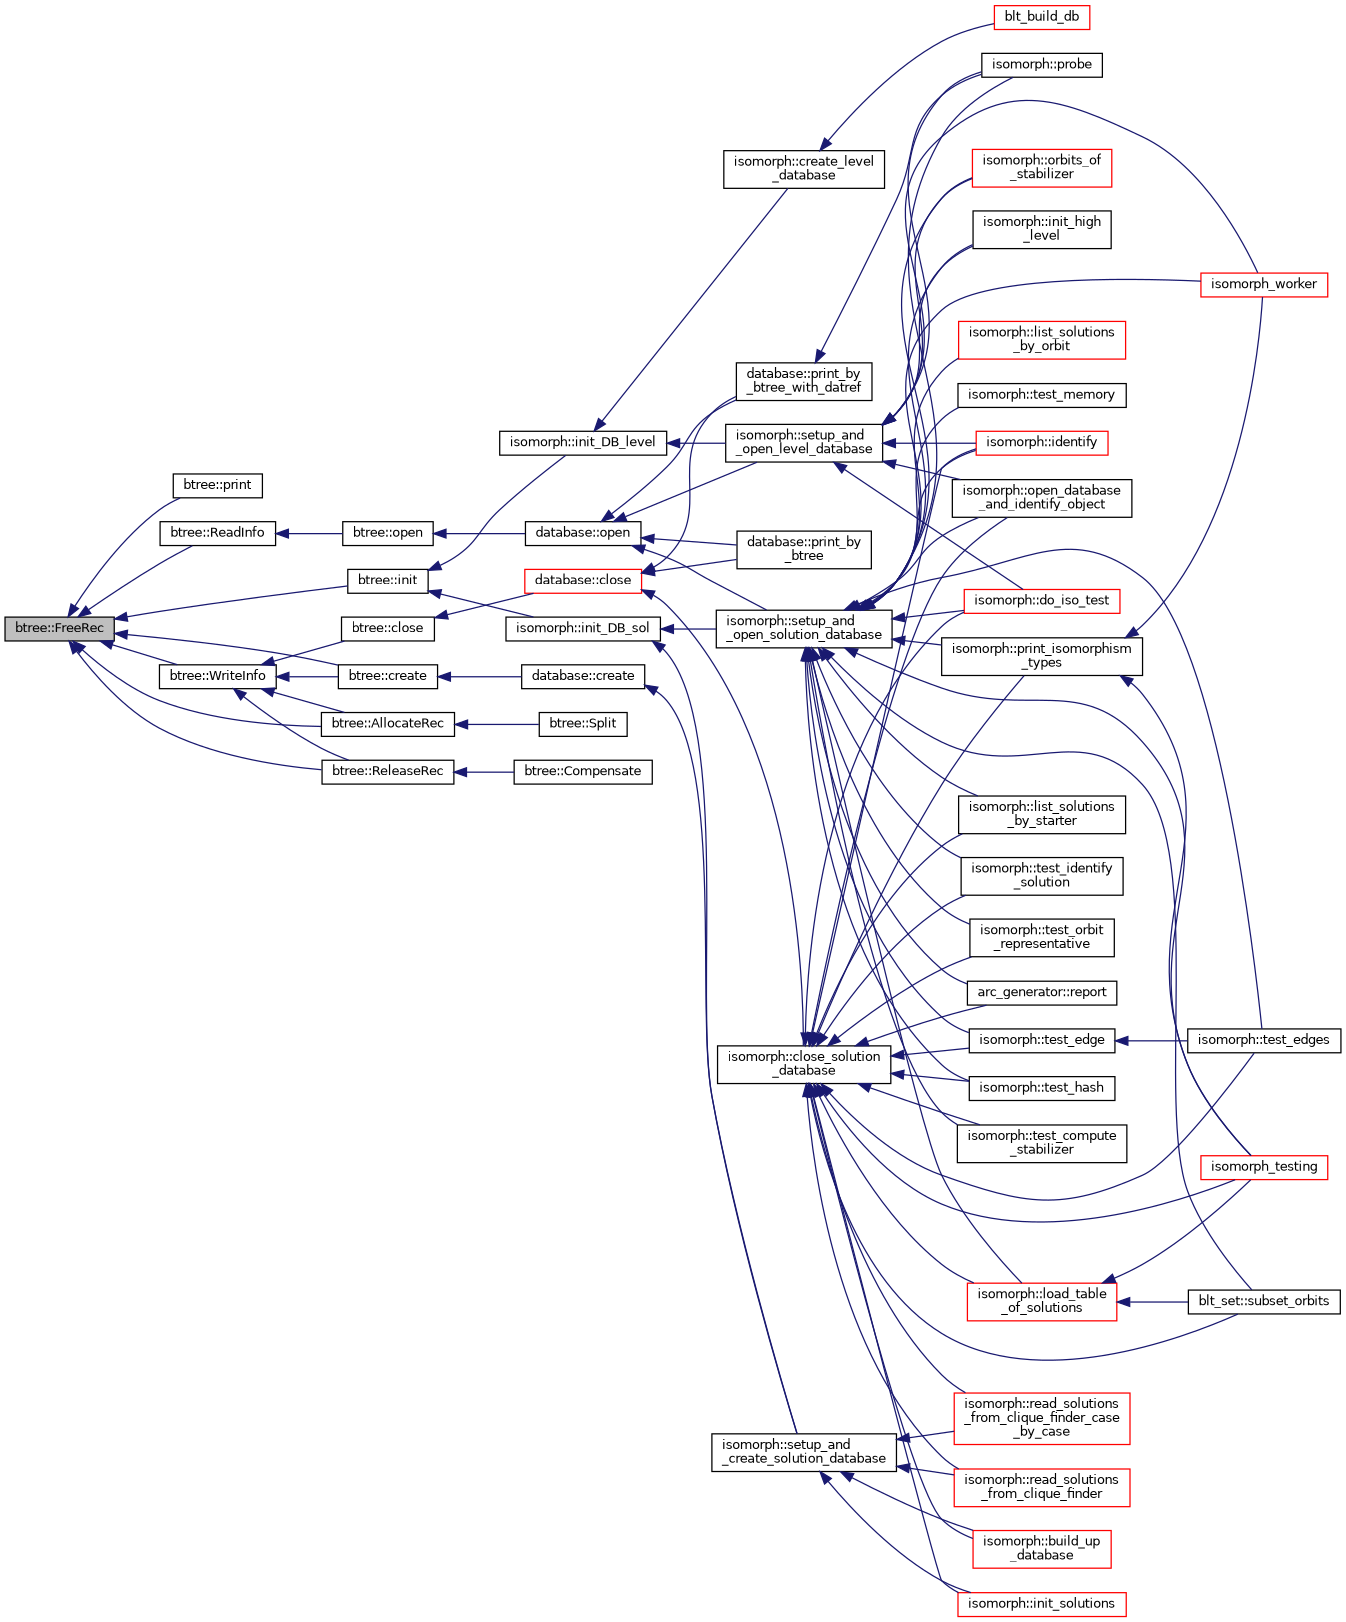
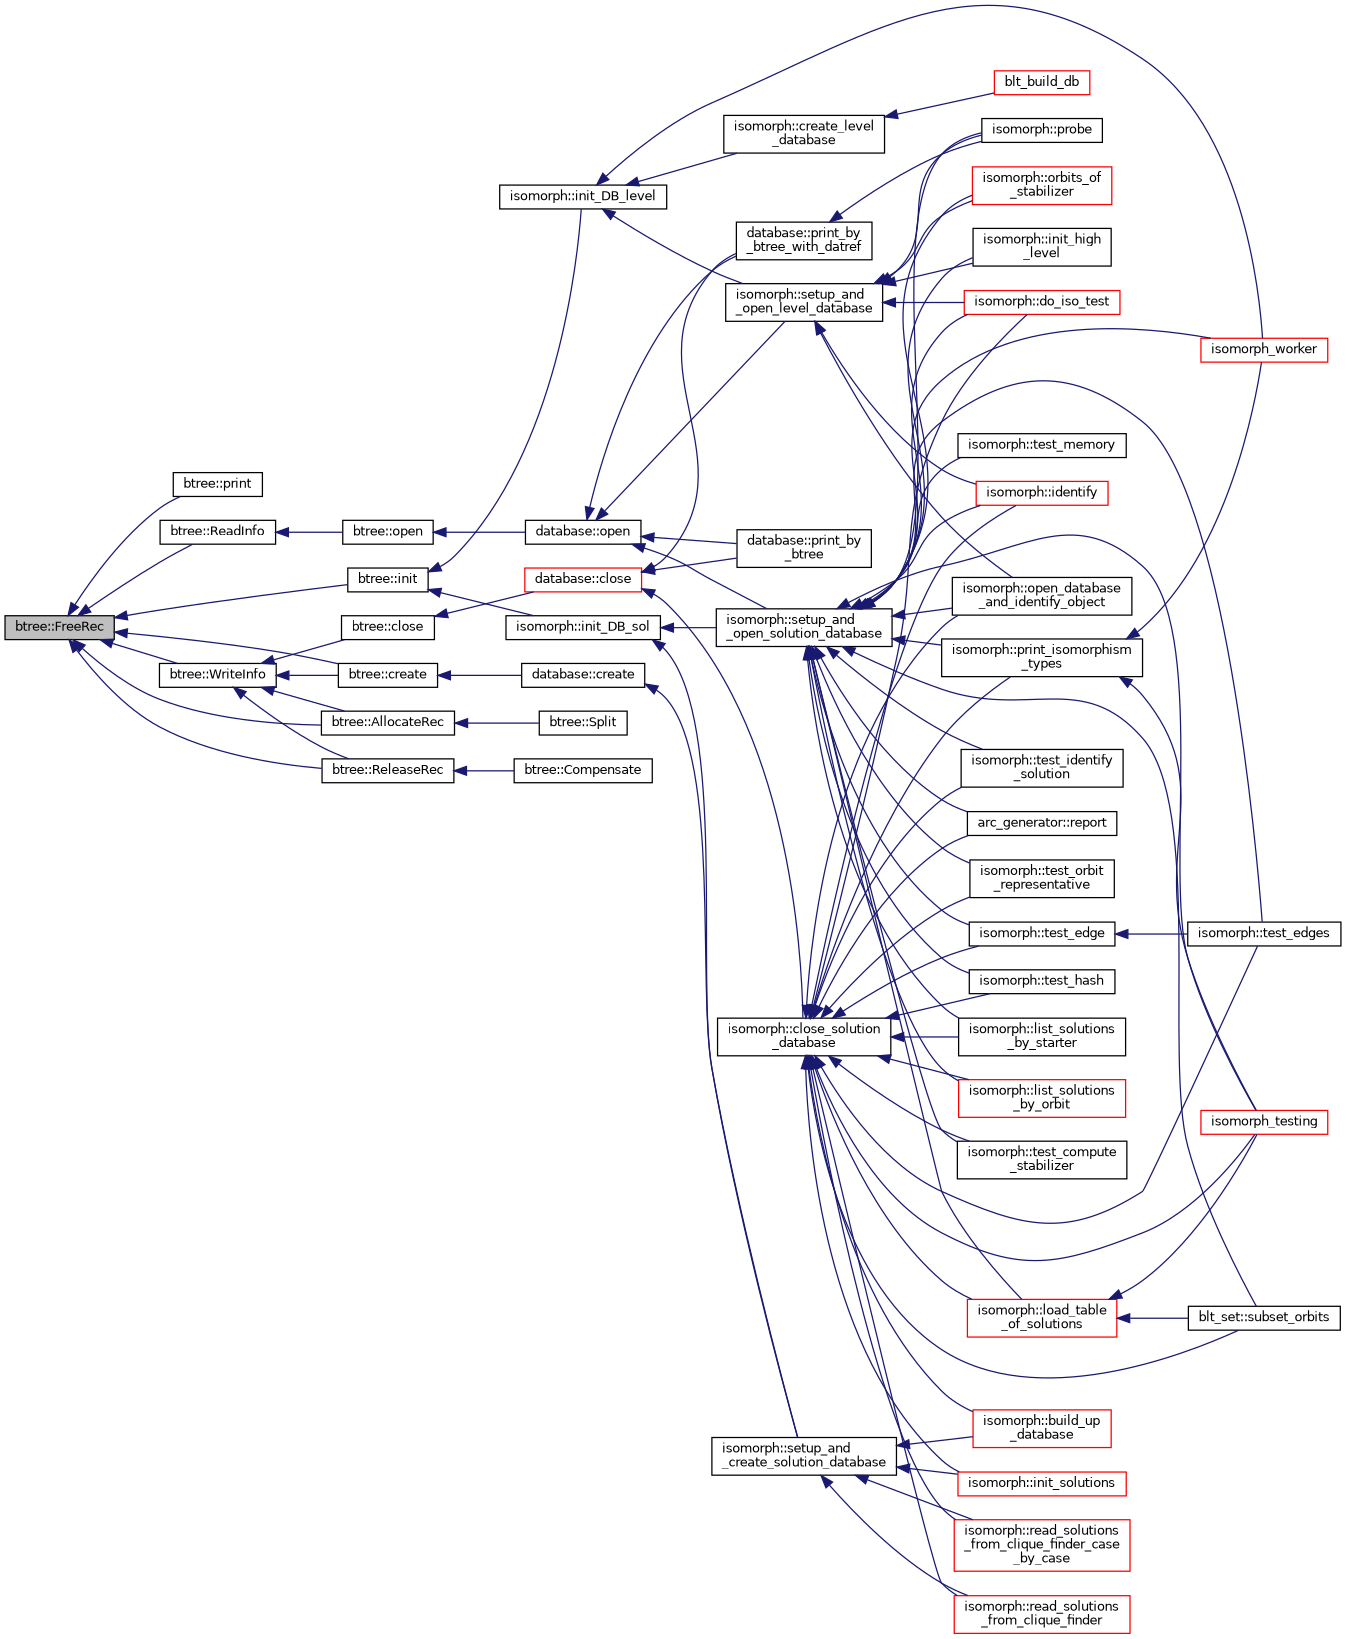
(983, 111) -> (1015, 8)
none -> (929, 1069)
